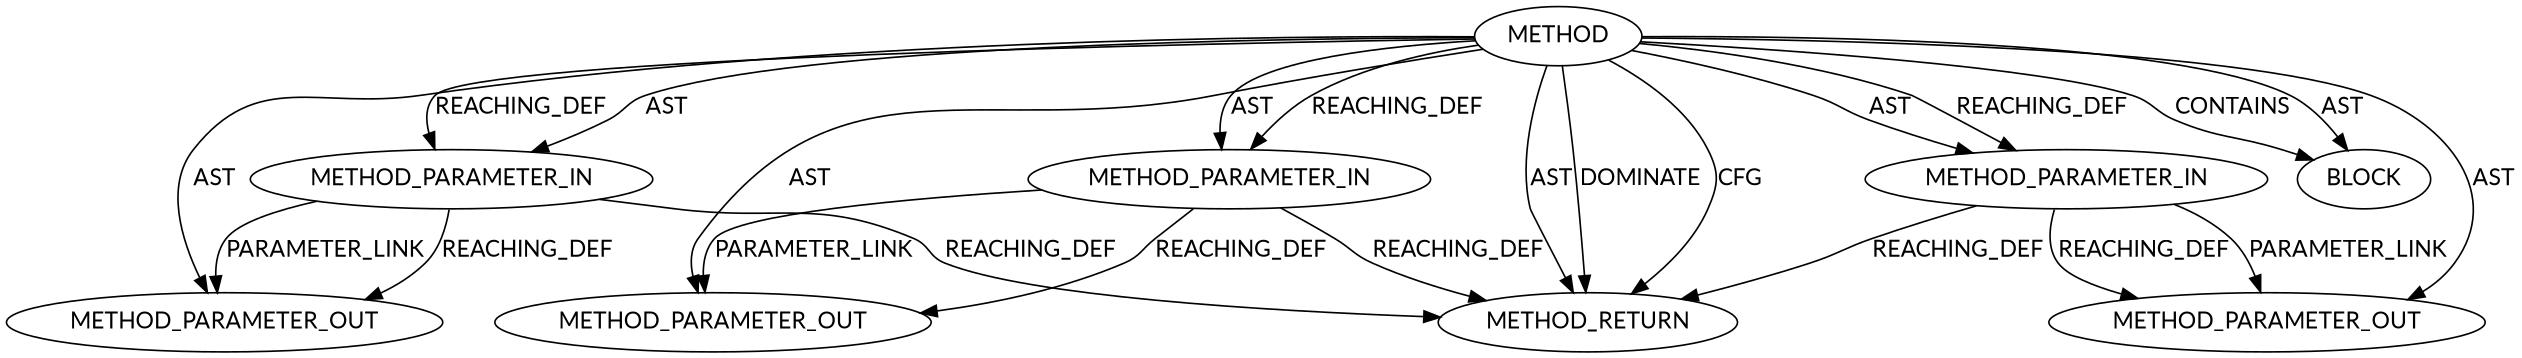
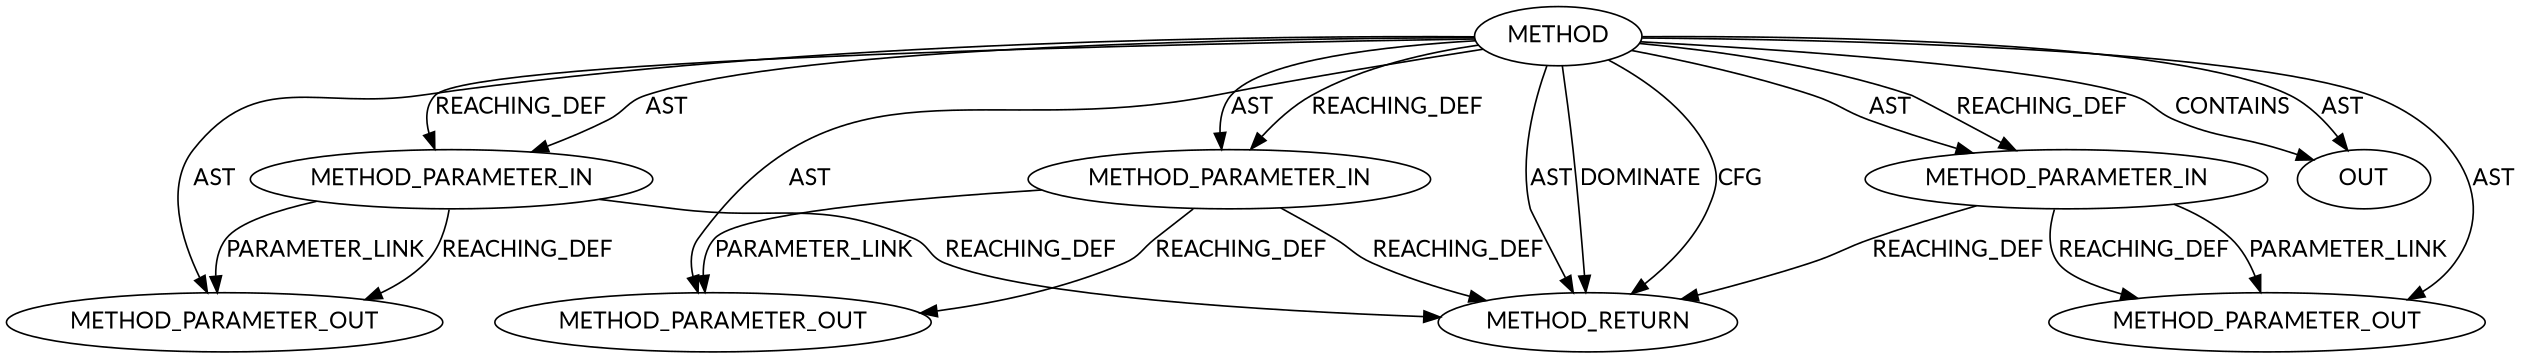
(2364, 179) -> (2364, 179)
